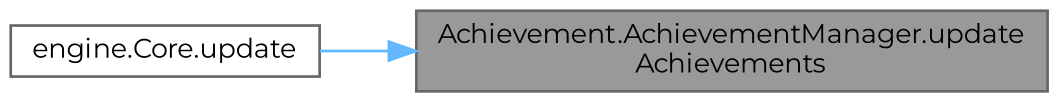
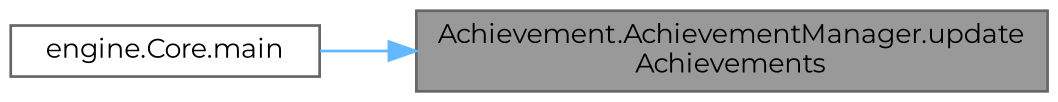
(165, 51) -> (165, 51)
